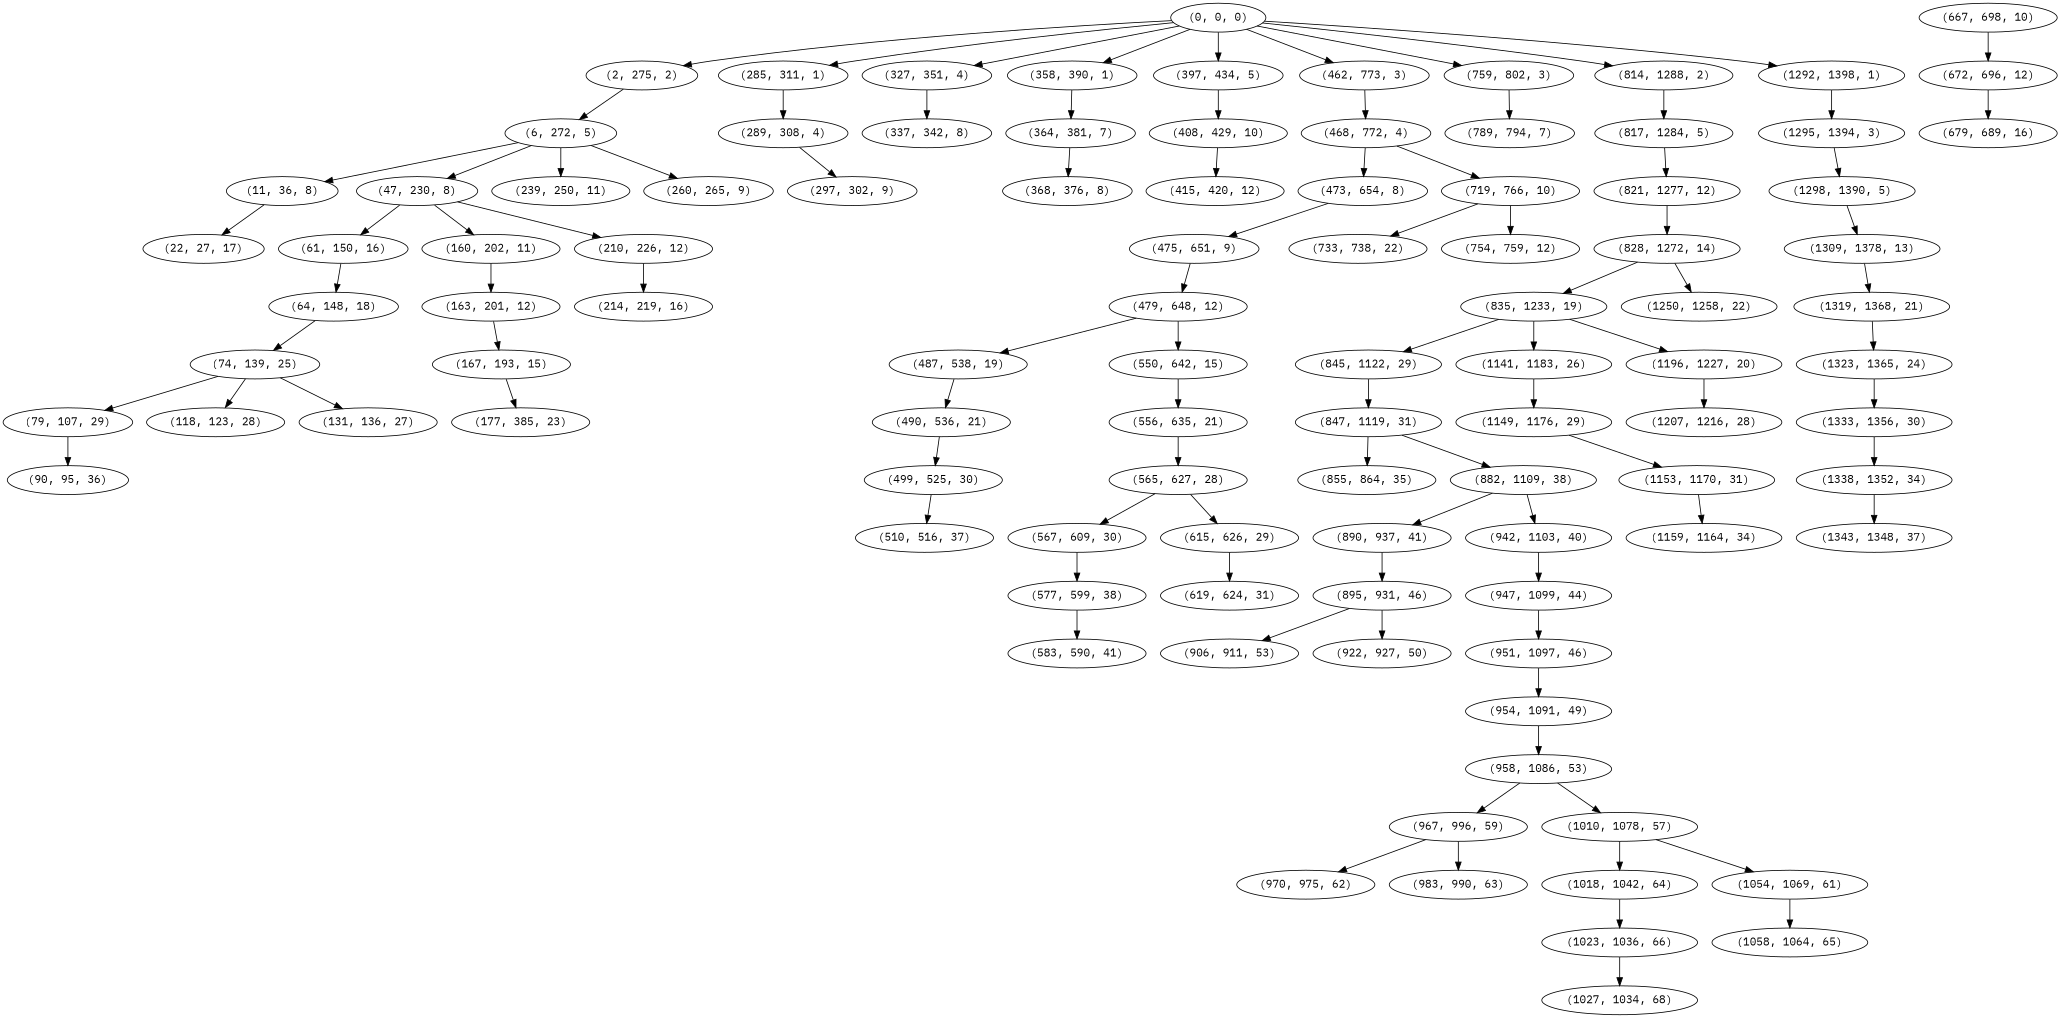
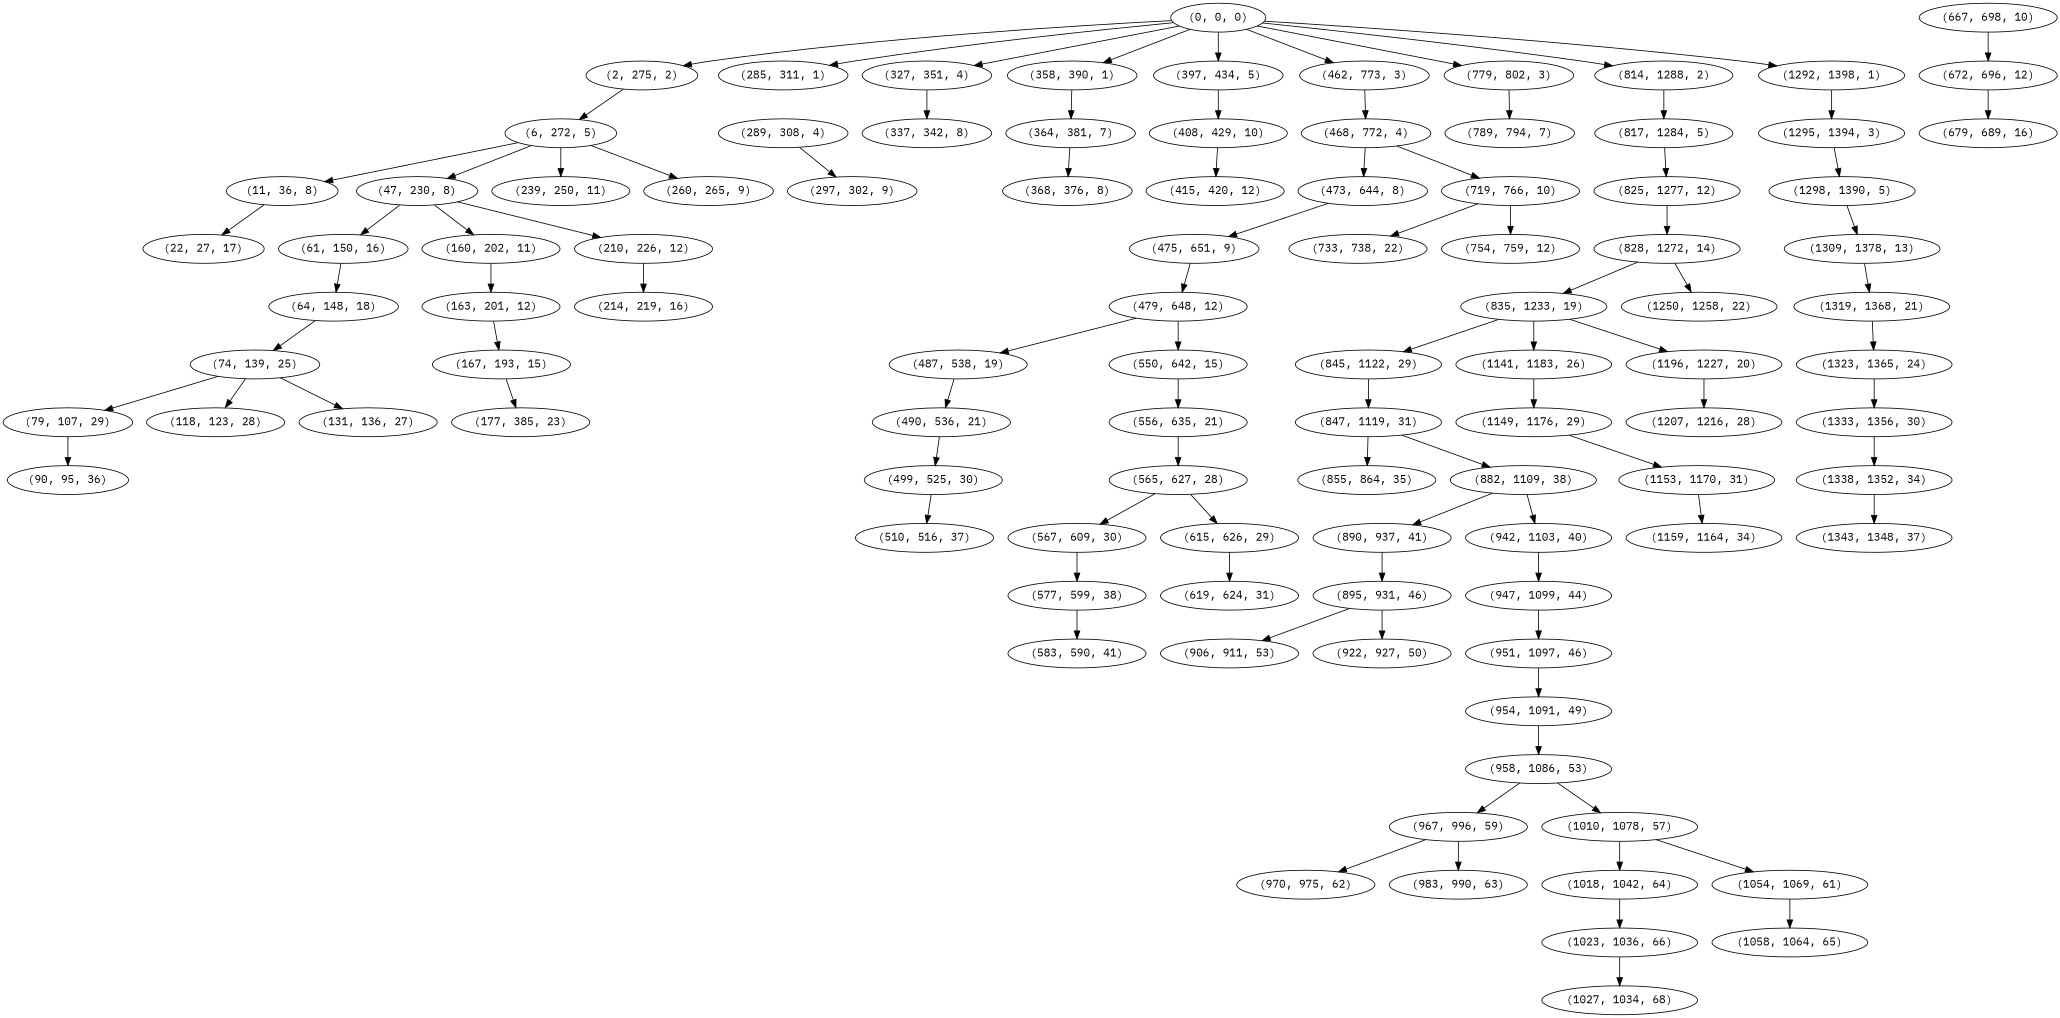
(1509, 75) -> (1509, 75)
(783, 100) -> none
(1363, 191) -> (1363, 191)
(1667, 191) -> (1667, 191)
